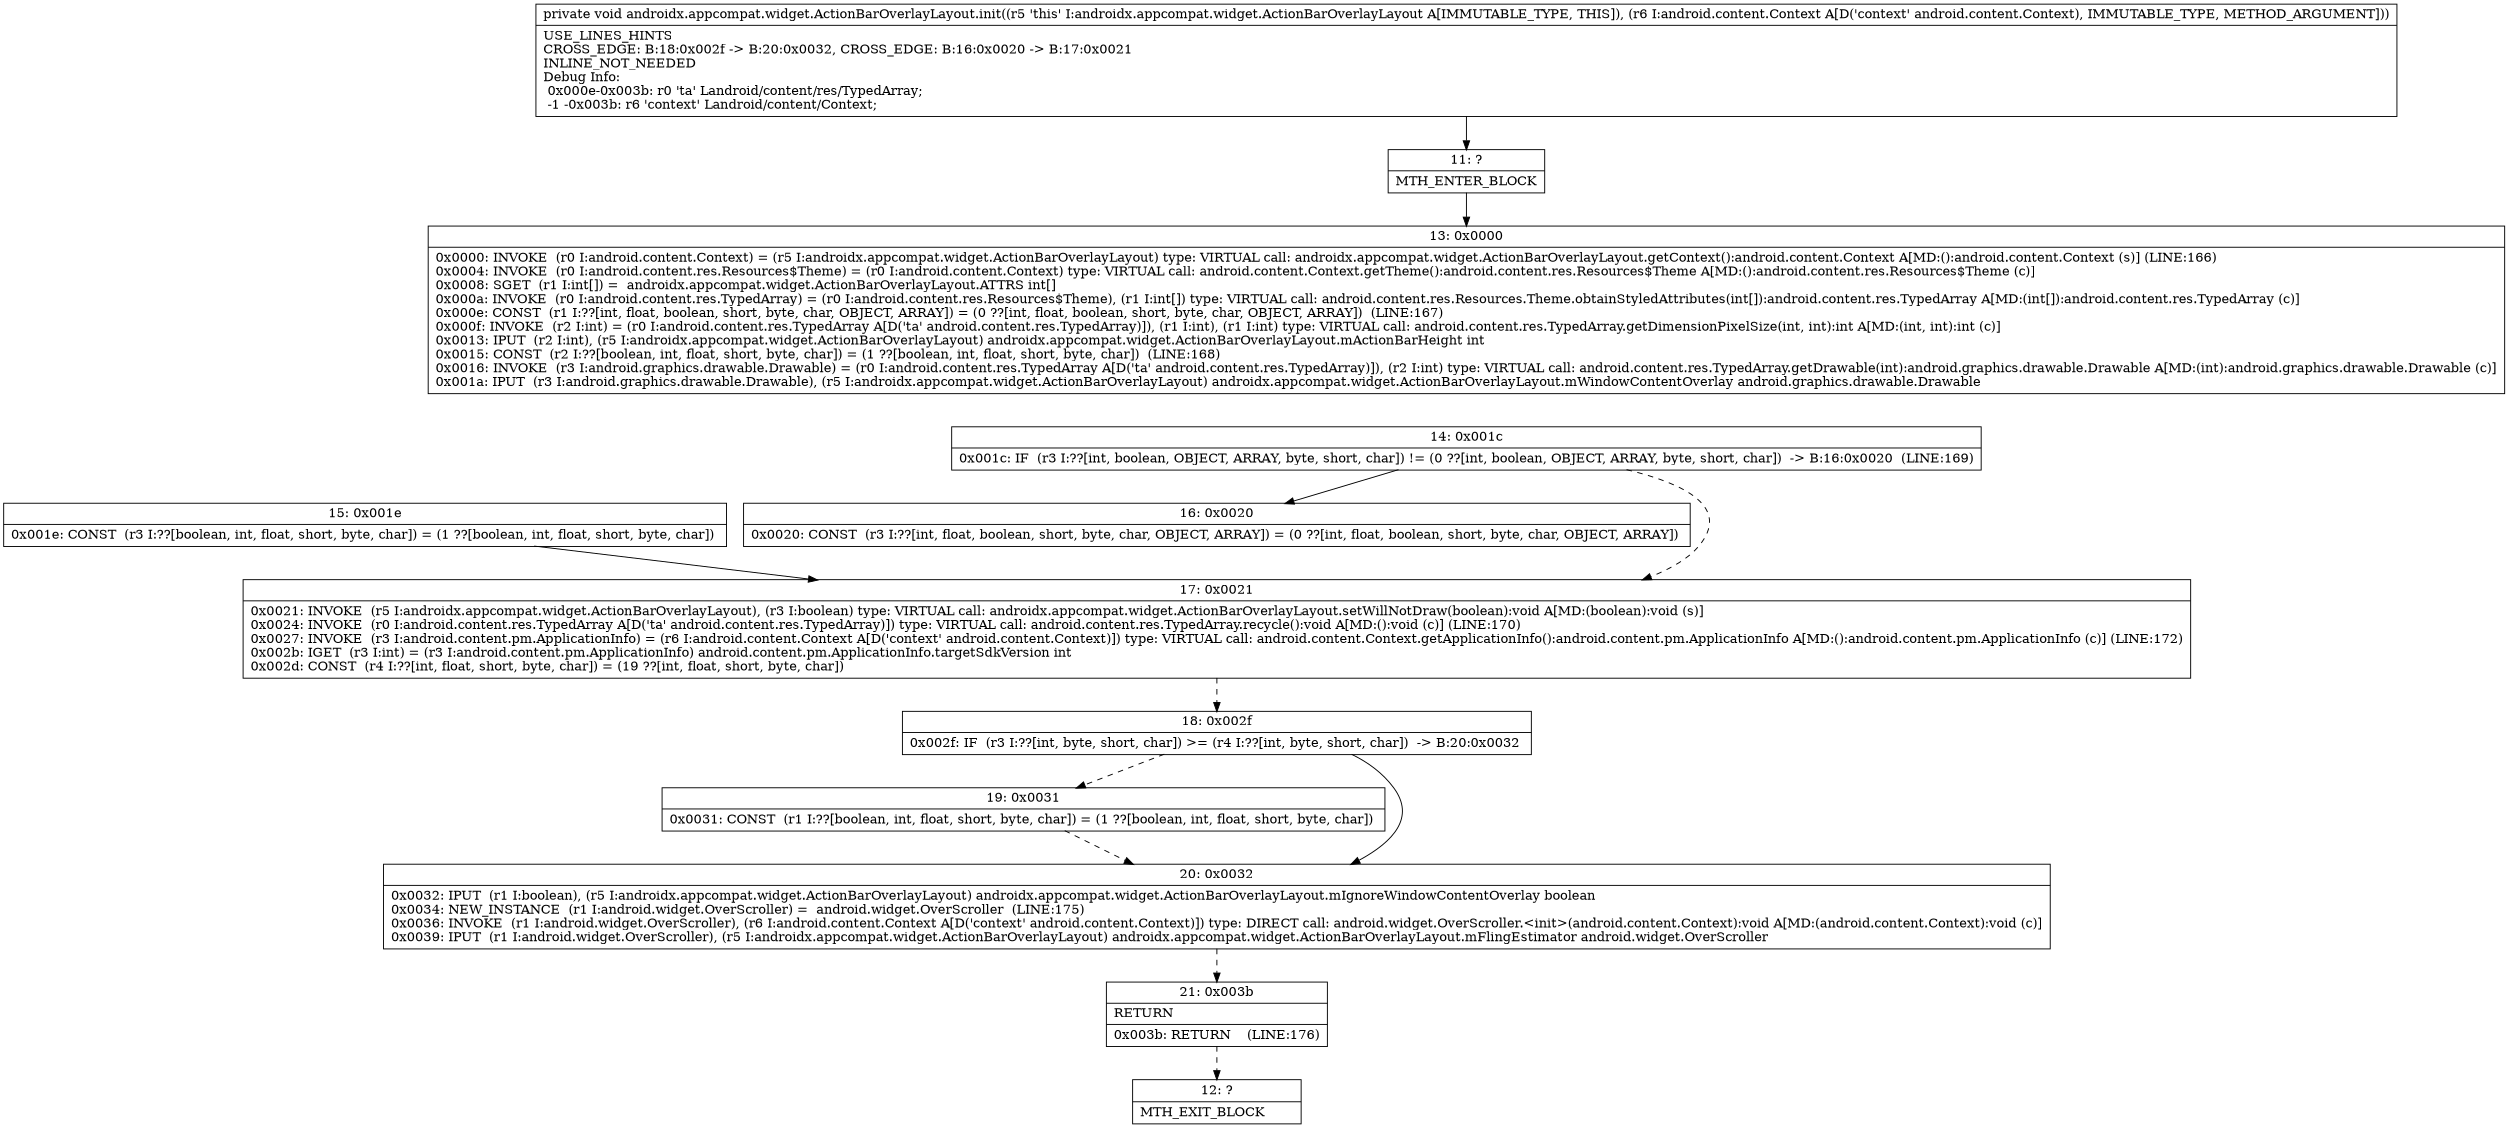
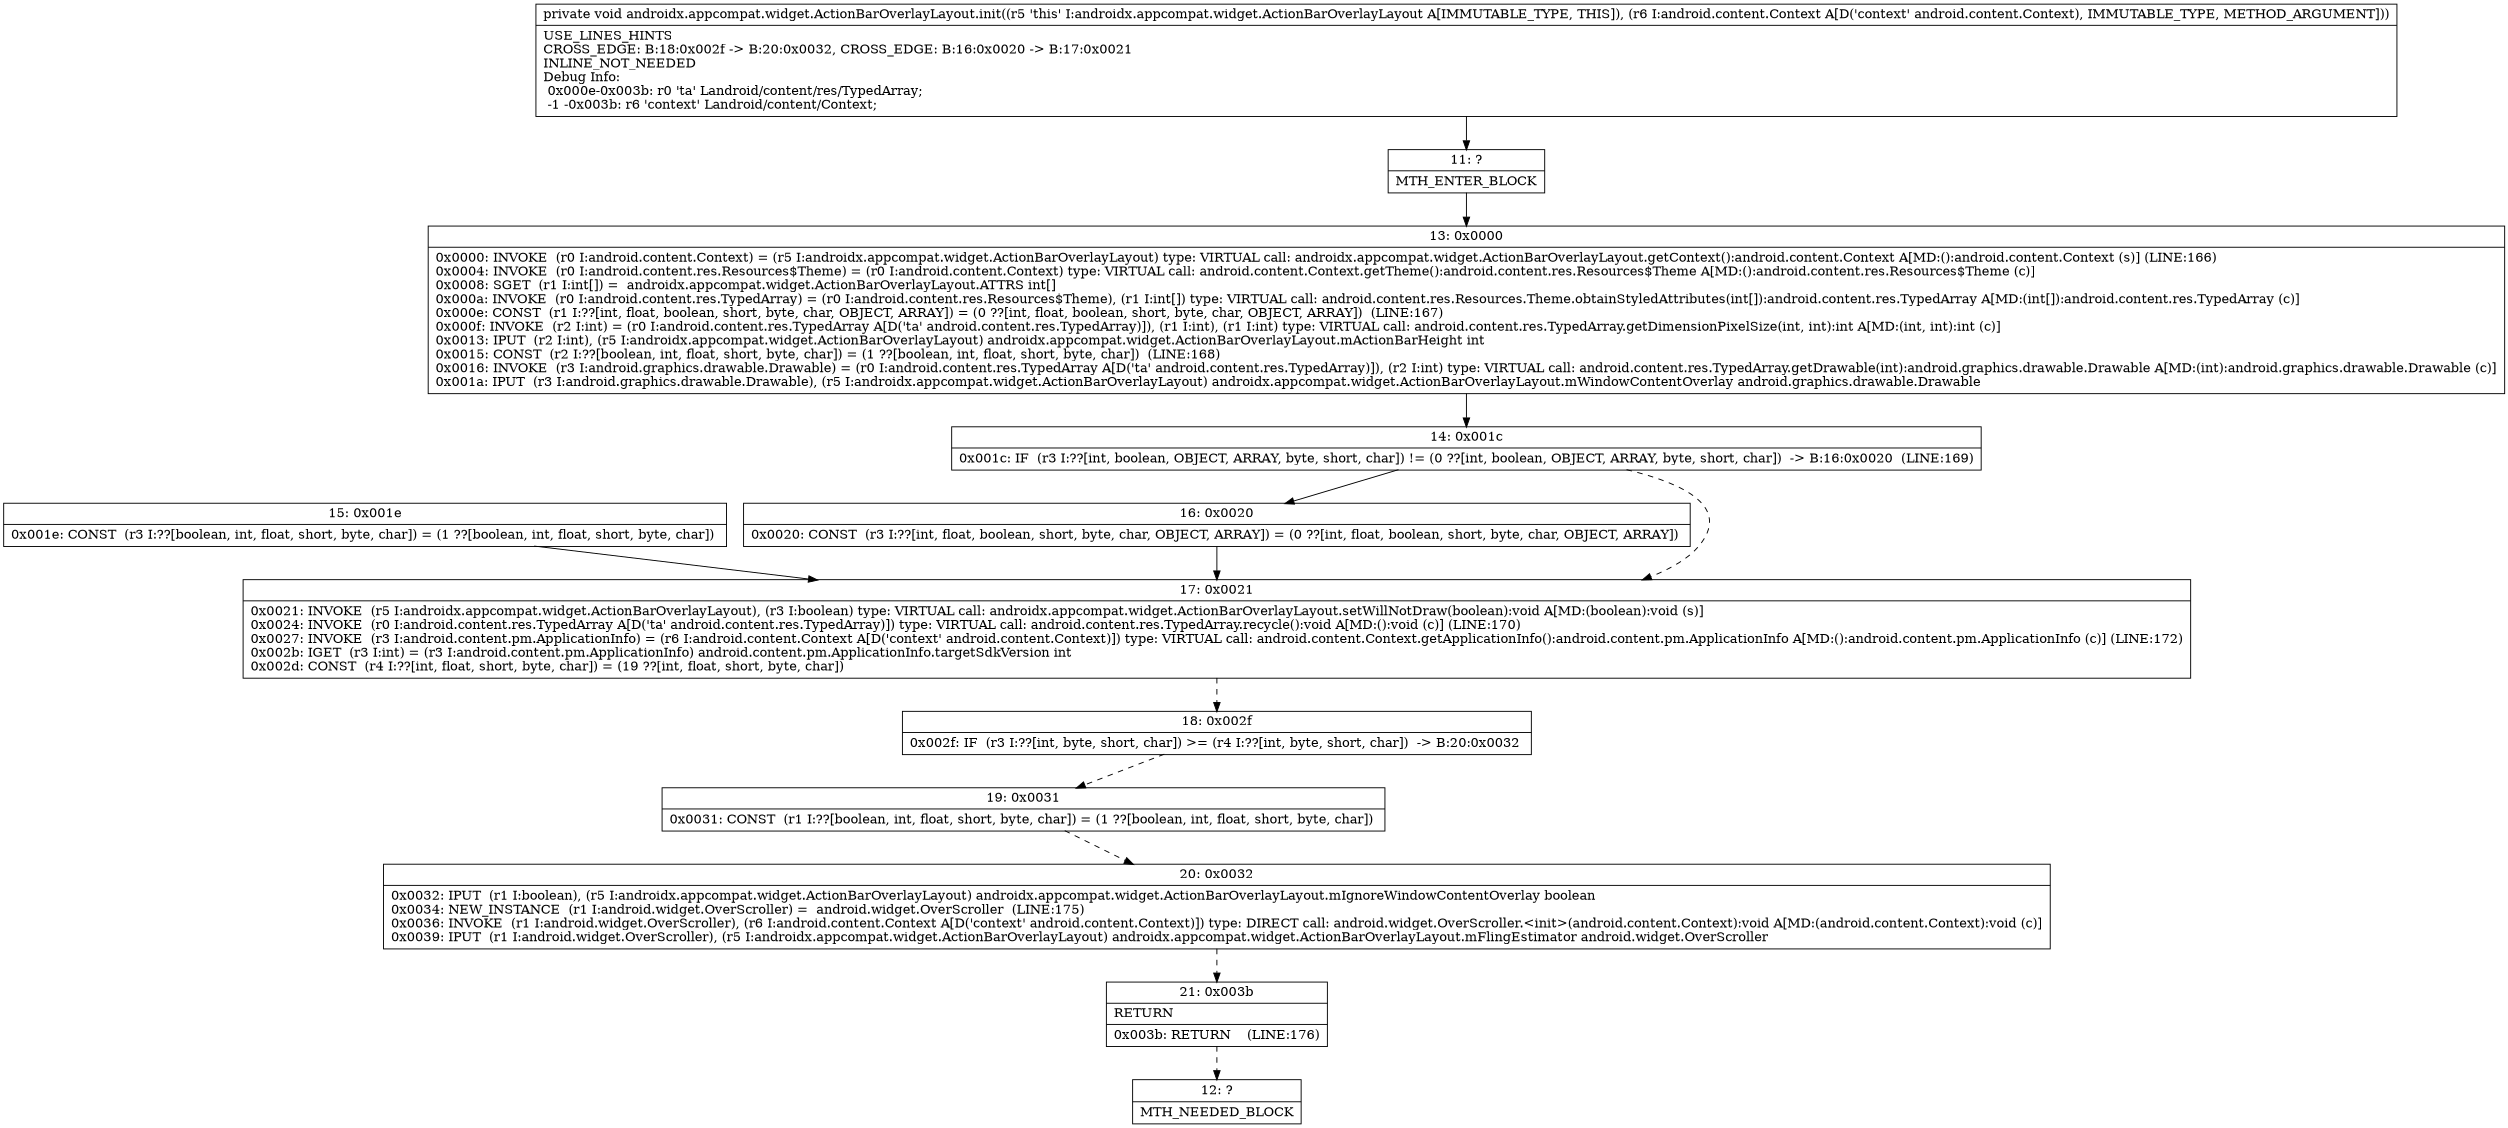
none -> (1466, 406)
none -> (1217, 559)
(1402, 806) -> none
(1203, 1112) -> (1217, 1112)
